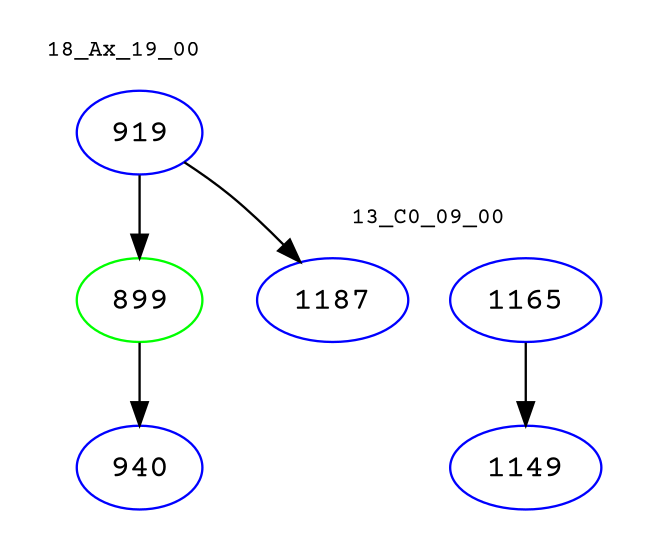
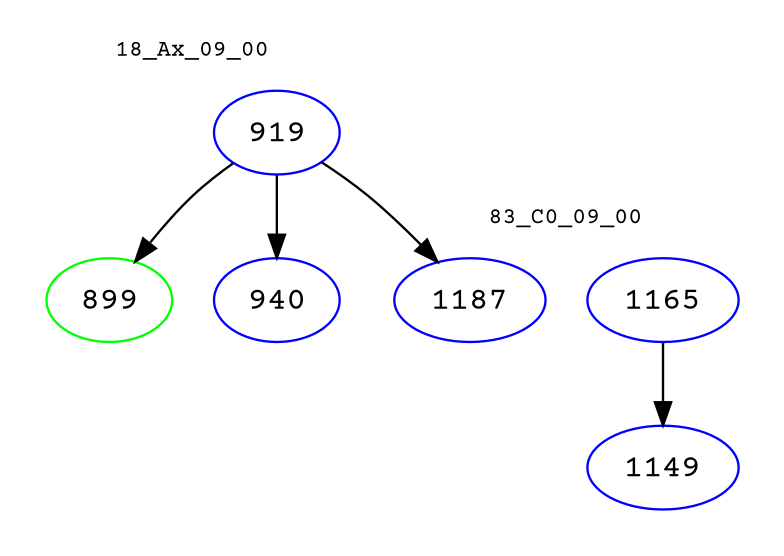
(124, 50) -> (193, 50)
(429, 218) -> (566, 218)
(140, 372) -> (277, 205)
